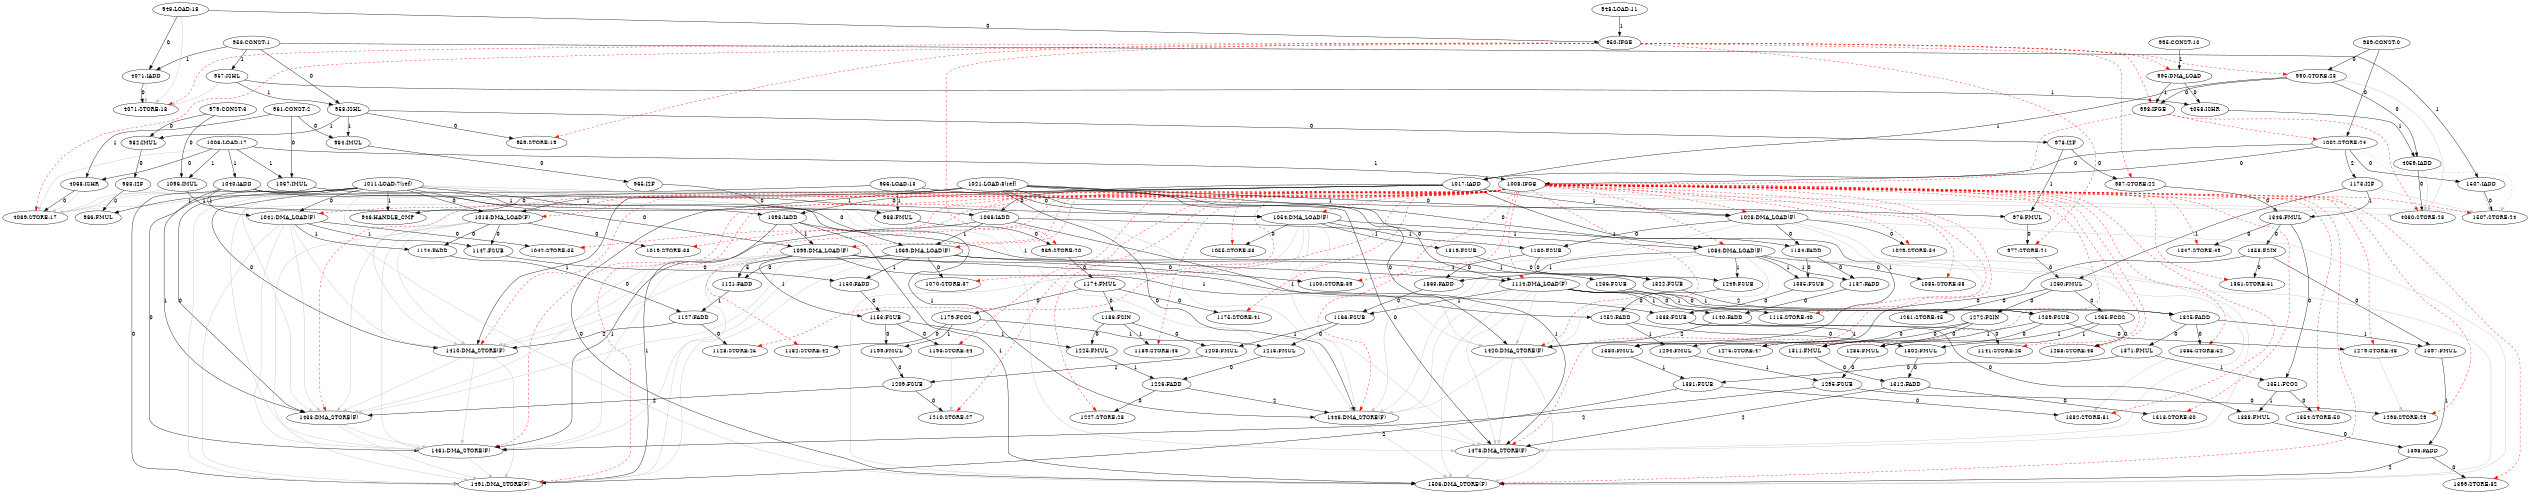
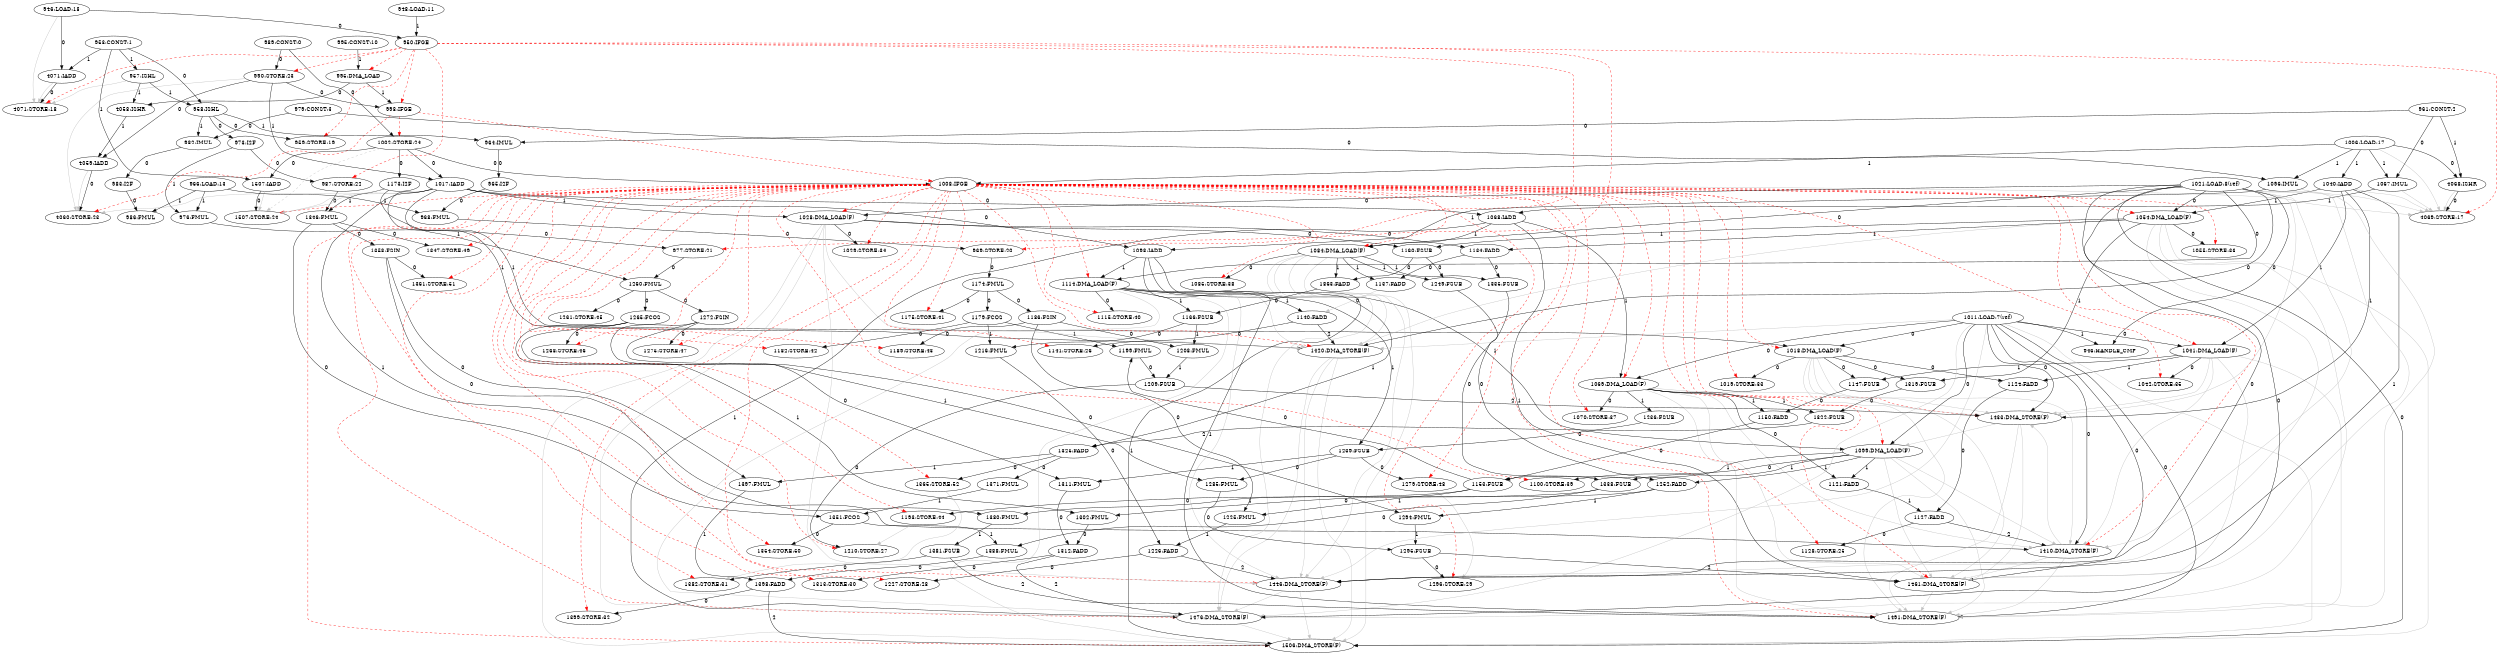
(2353, 164) -> (401, 164)
(748, 268) -> (1867, 468)
(1798, 301) -> (1348, 302)
(589, 308) -> (1955, 434)
(1141, 334) -> (948, 334)
(1922, 364) -> none
none -> (1867, 368)
